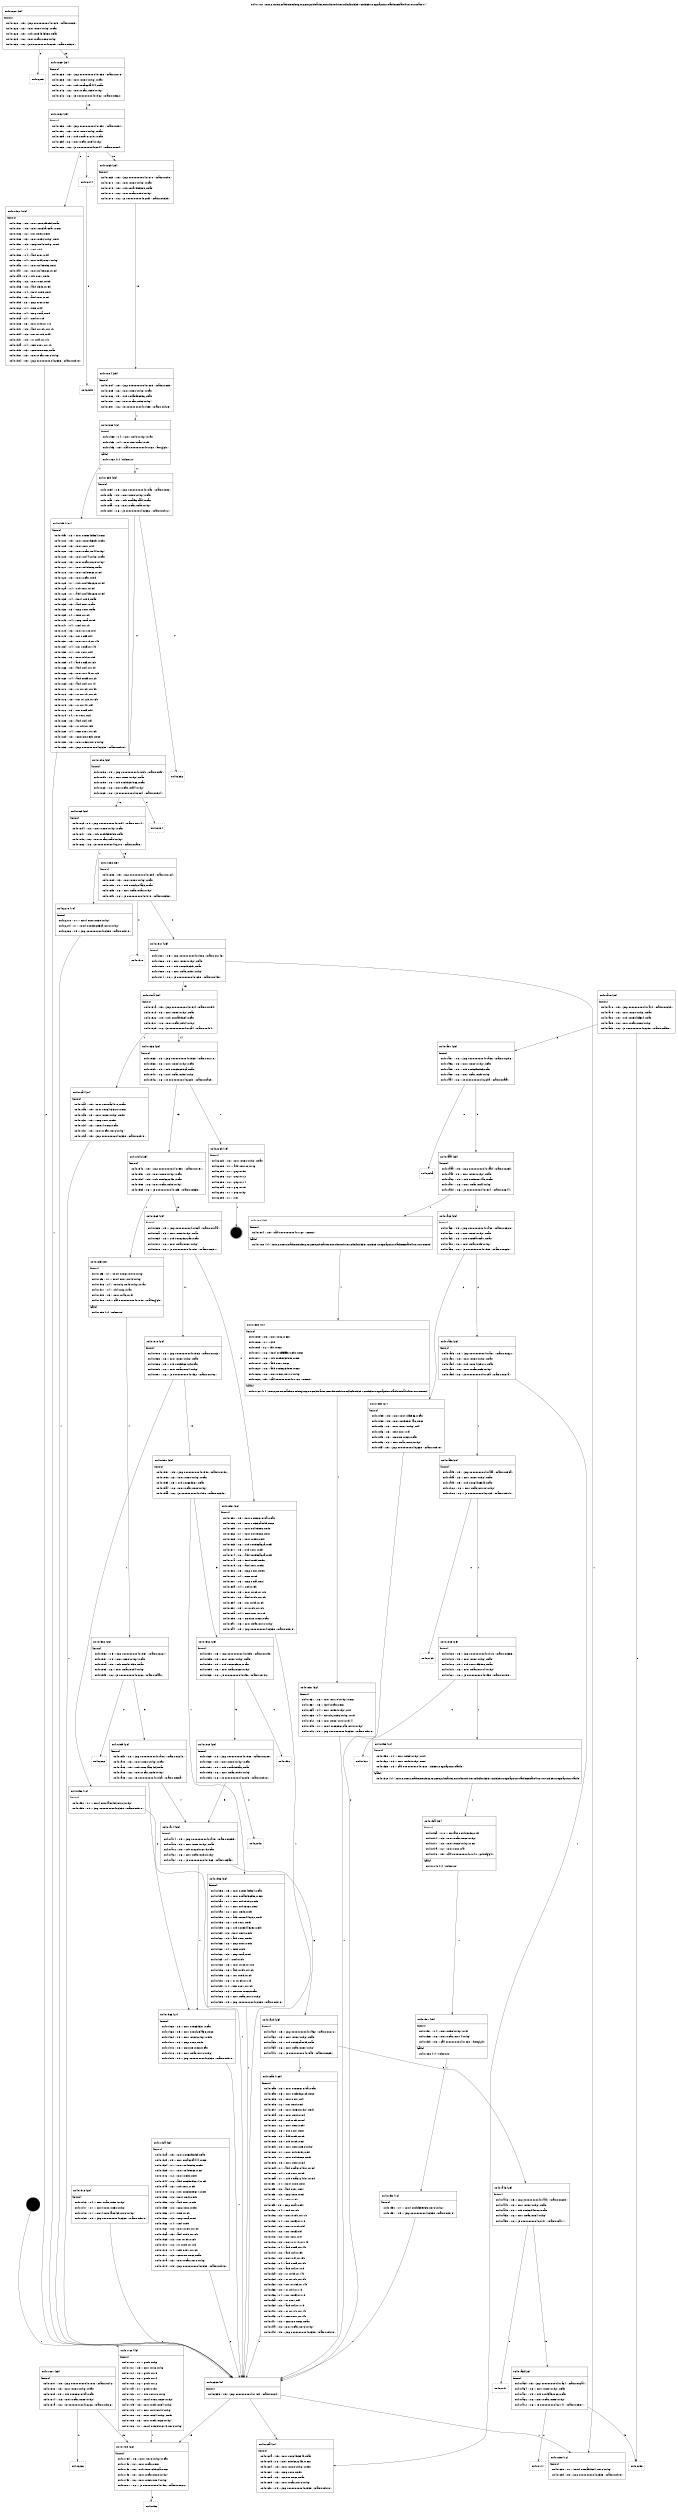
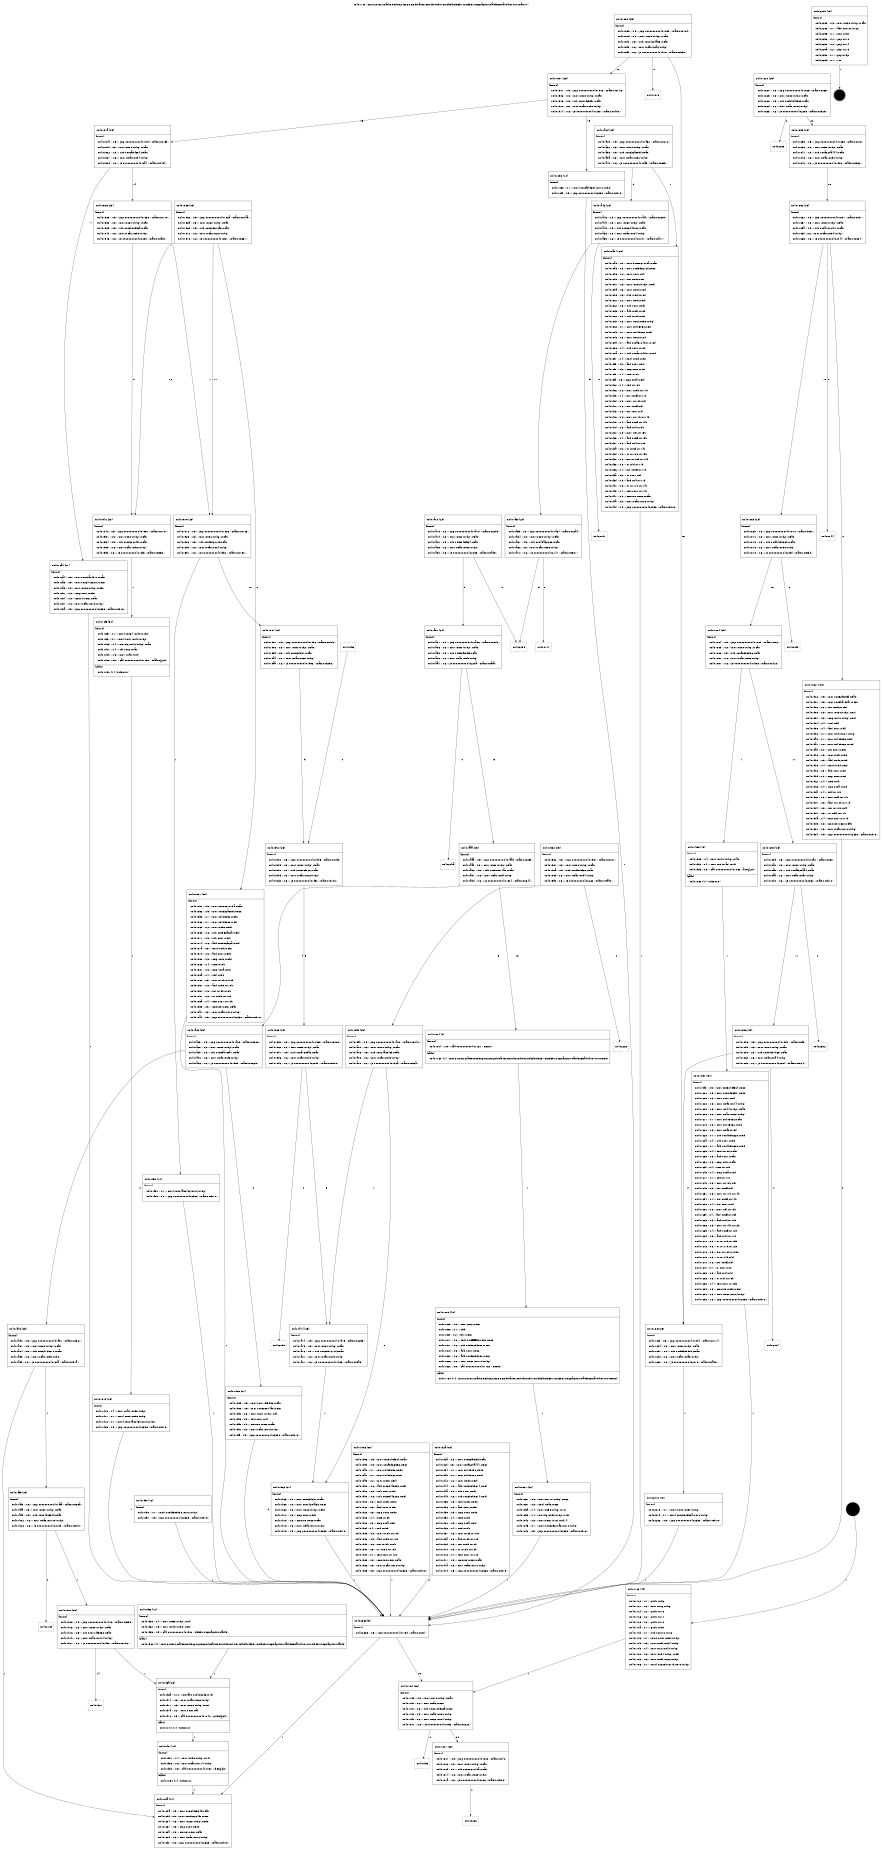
(87, 285) -> (786, 599)
(135, 468) -> (771, 755)
(120, 802) -> (688, 1188)
(122, 853) -> (681, 689)
(172, 920) -> (618, 70)
(178, 1114) -> (134, 379)
(205, 1114) -> (192, 378)
(175, 1202) -> (143, 375)
(430, 1207) -> (517, 956)
(128, 1476) -> (131, 1035)
(594, 1568) -> (589, 121)
(189, 1702) -> none
(477, 1709) -> (133, 1667)
(452, 1710) -> (98, 1674)
(264, 1717) -> (328, 747)
(307, 1913) -> none
(434, 2124) -> (193, 1789)
(426, 2420) -> (628, 980)
(112, 2425) -> (454, 1735)
